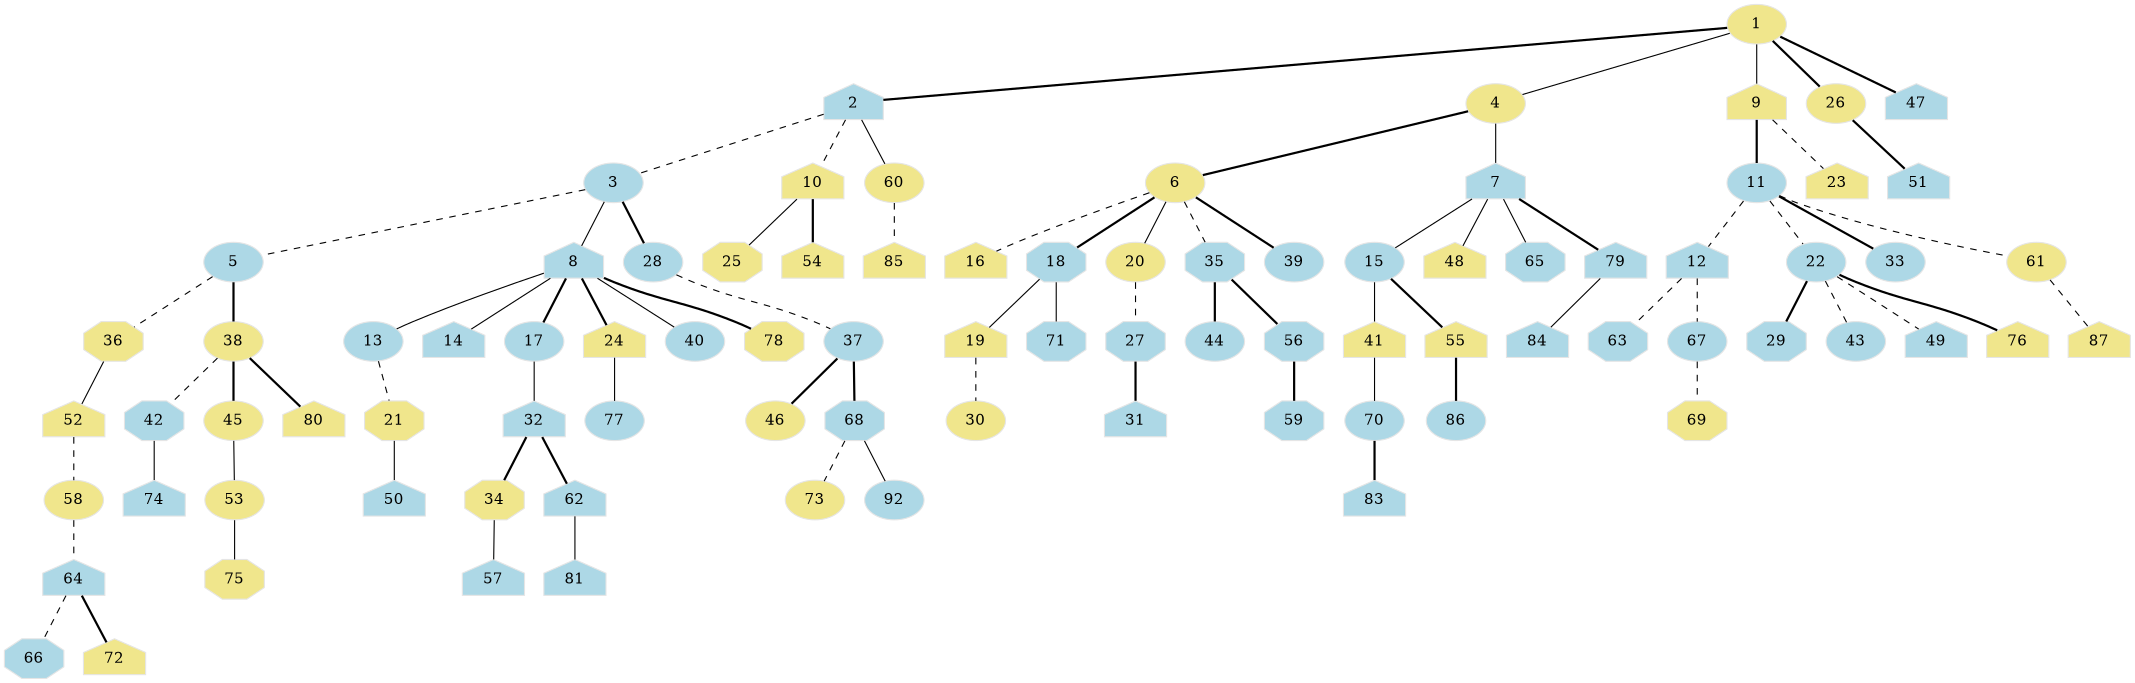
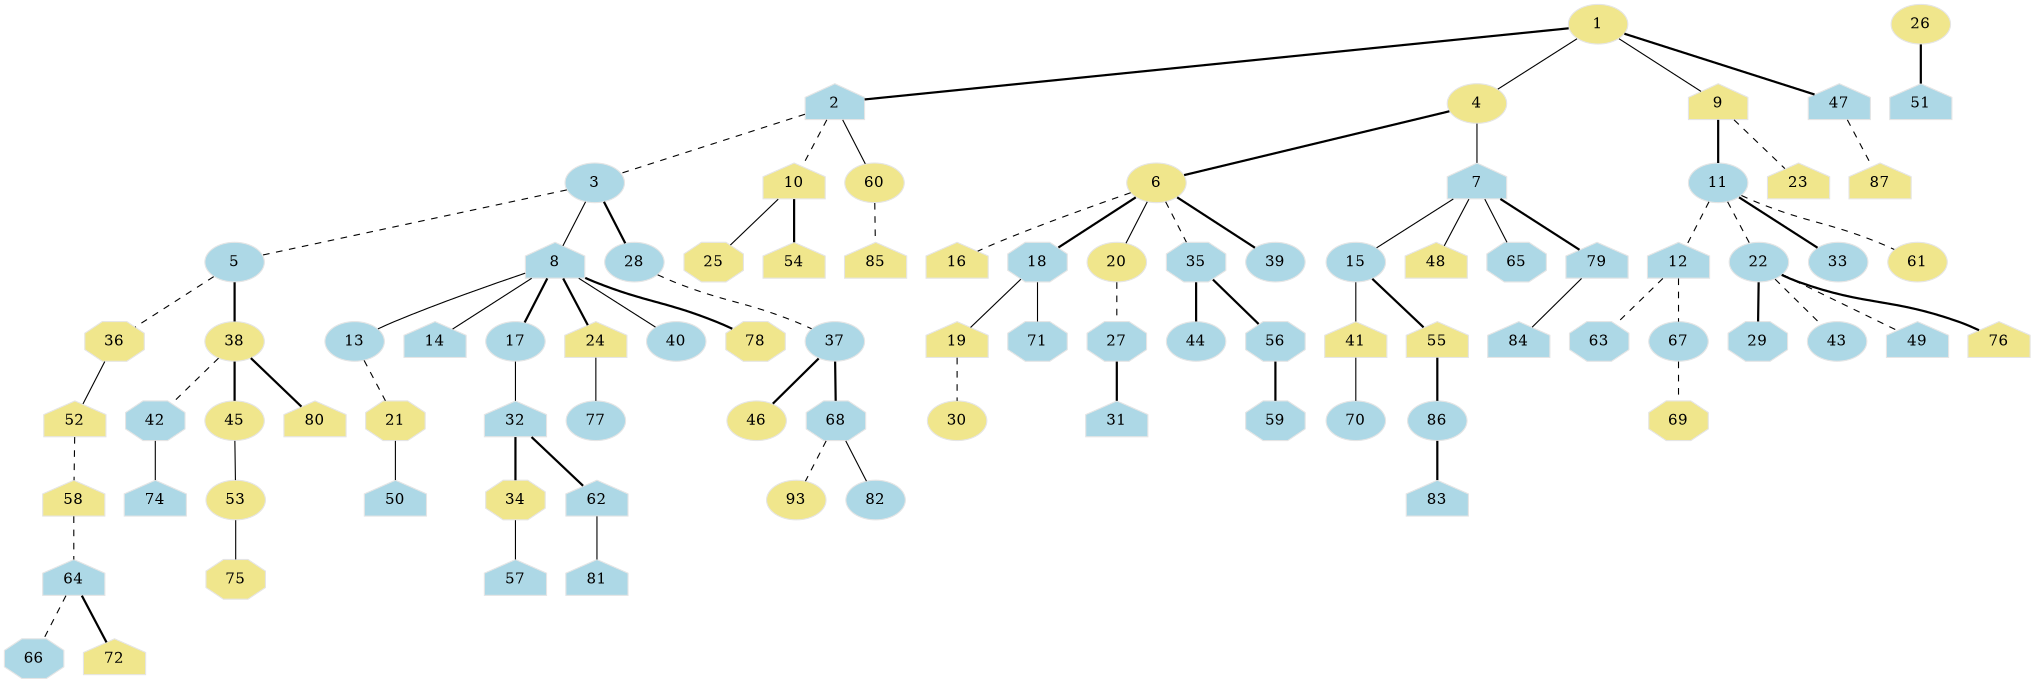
(1796, 64) -> none
(2069, 303) -> (1860, 143)
(1375, 460) -> (1437, 460)
(74, 500) -> (74, 500)
(815, 500) -> (796, 500)
(894, 500) -> (876, 500)
